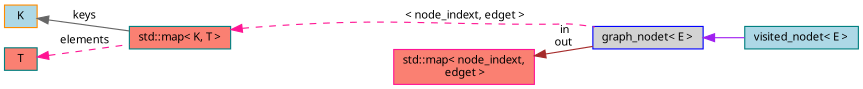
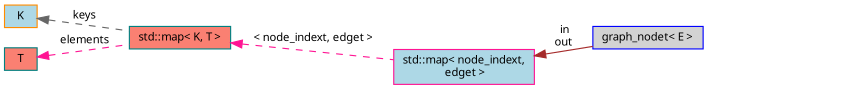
(418, 23) -> (318, 52)
(89, 25) -> (89, 25)
(802, 38) -> none
(464, 67) -> (464, 67)
